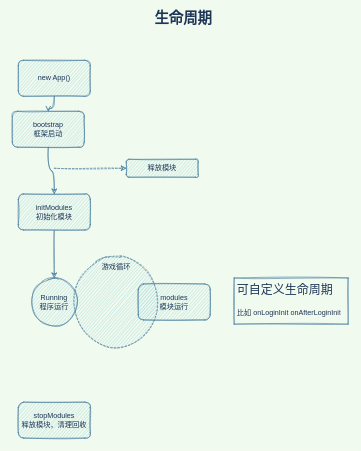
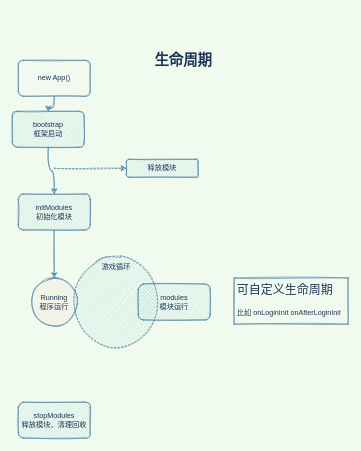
(183, 18) -> (183, 60)
(54, 78) -> (54, 78)
(49, 109) -> (49, 108)
(54, 302) -> (54, 302)
